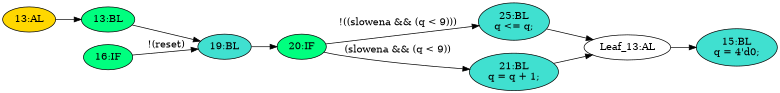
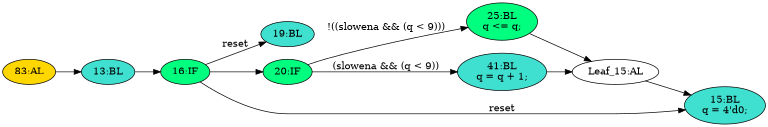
(29, 19) -> (29, 72)
(108, 19) -> (108, 72)
(514, 22) -> (502, 22)
(163, 32) -> (144, 72)
(166, 45) -> (235, 44)
(261, 47) -> (233, 72)
(627, 47) -> (615, 72)
(514, 72) -> (502, 72)
none -> (436, 114)
